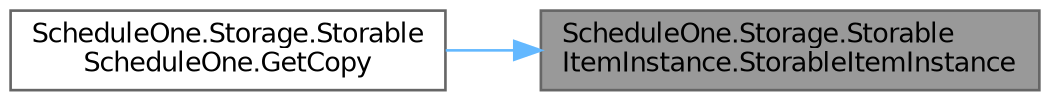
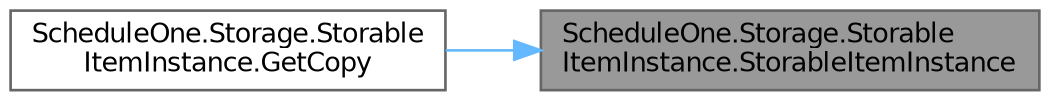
(228, 50) -> (228, 50)
